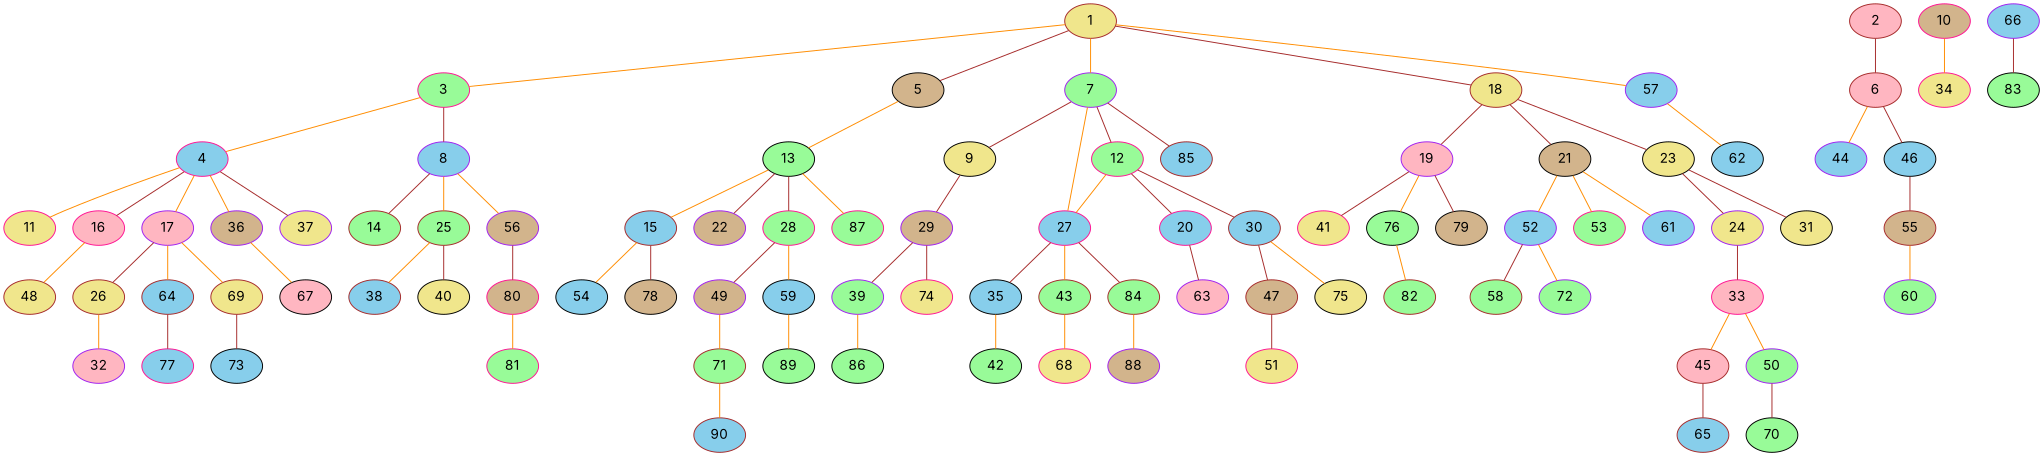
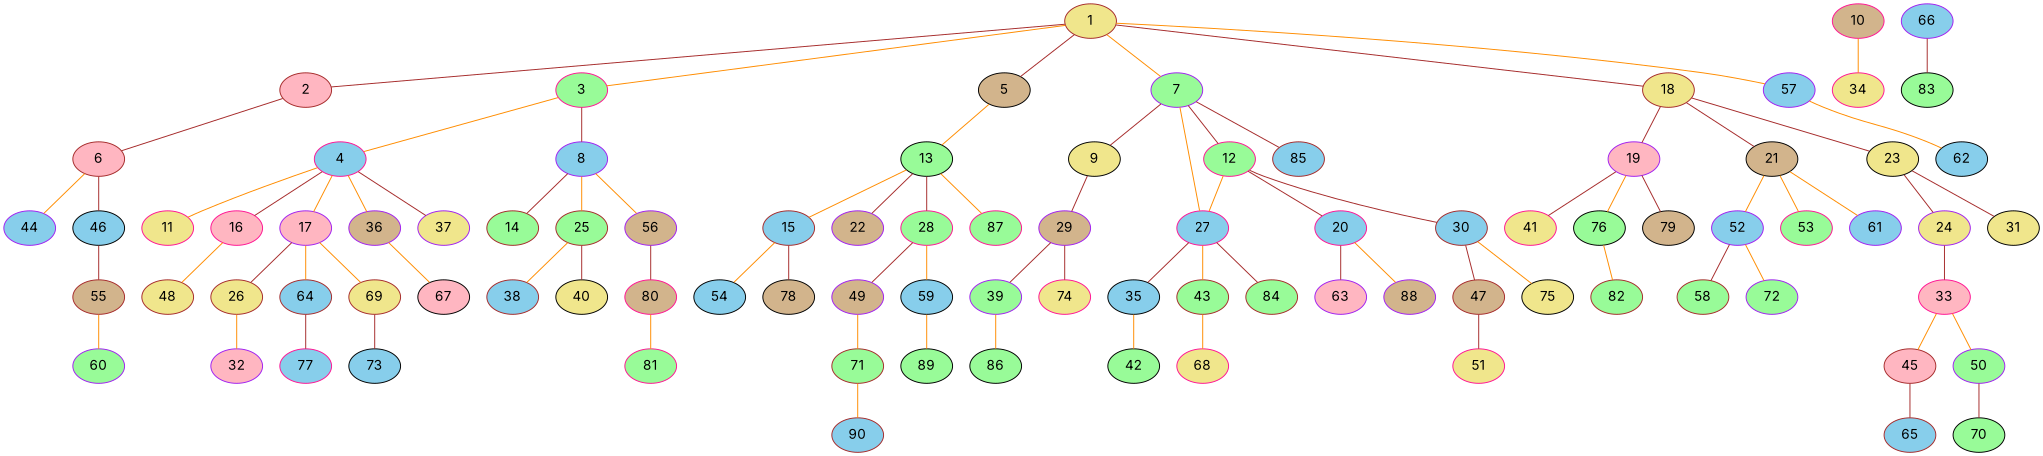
none -> (698, 56)
(1134, 332) -> (1375, 262)
